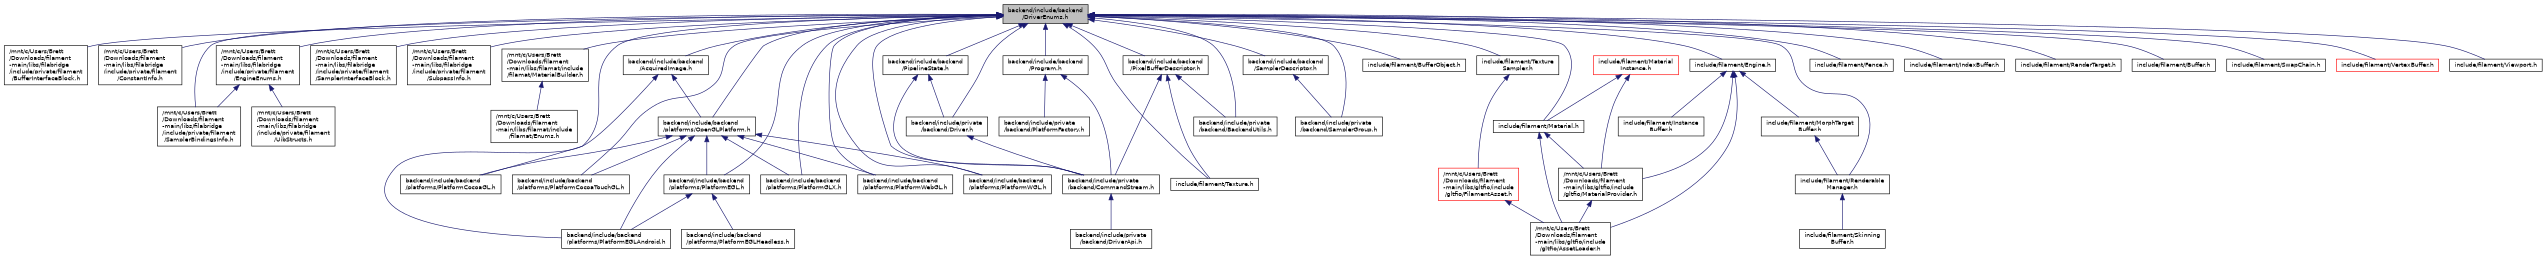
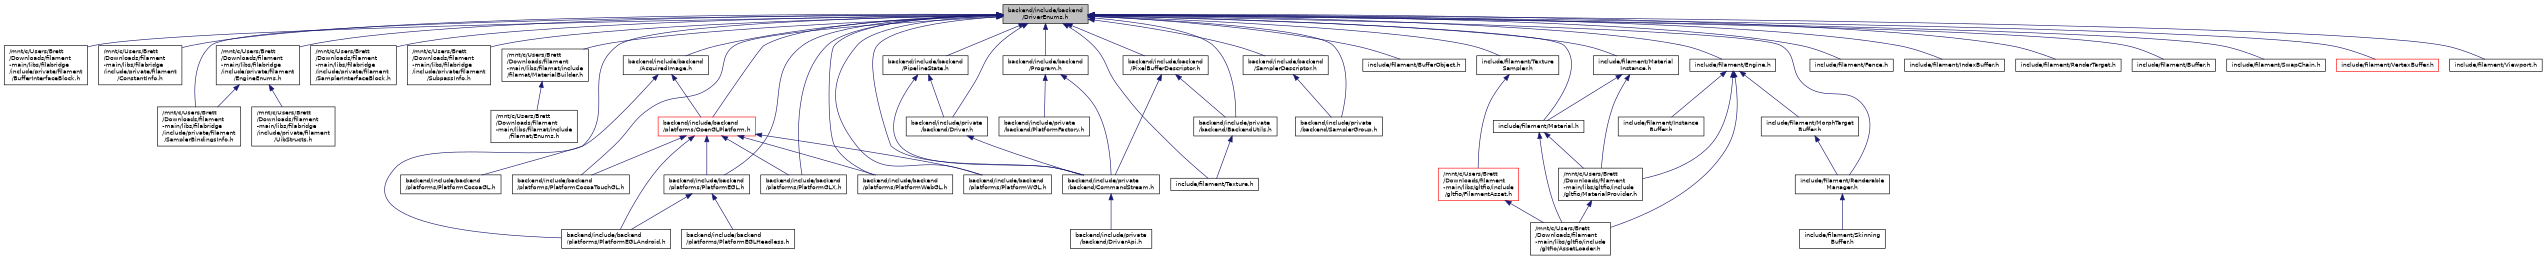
none -> (1357, 25)
(1636, 65) -> (1636, 65)
(707, 126) -> (707, 126)
(1183, 133) -> (1223, 160)
(573, 156) -> none
